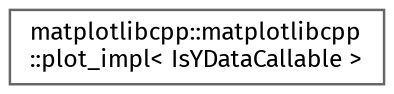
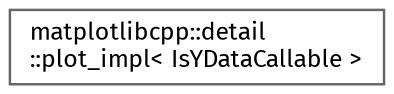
(197, 47) -> (197, 47)
